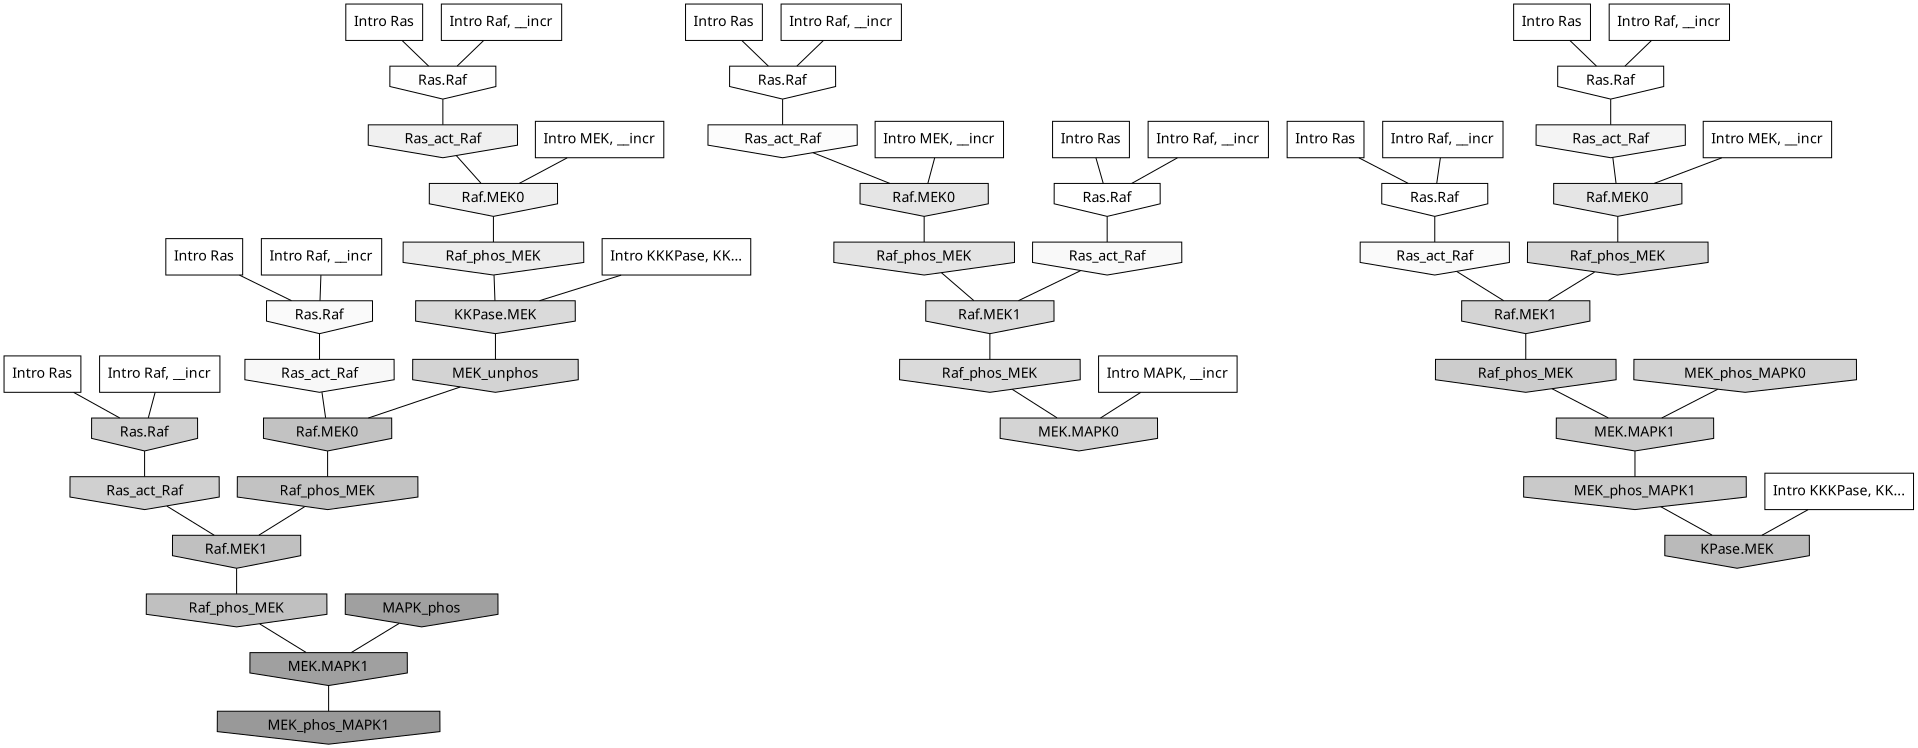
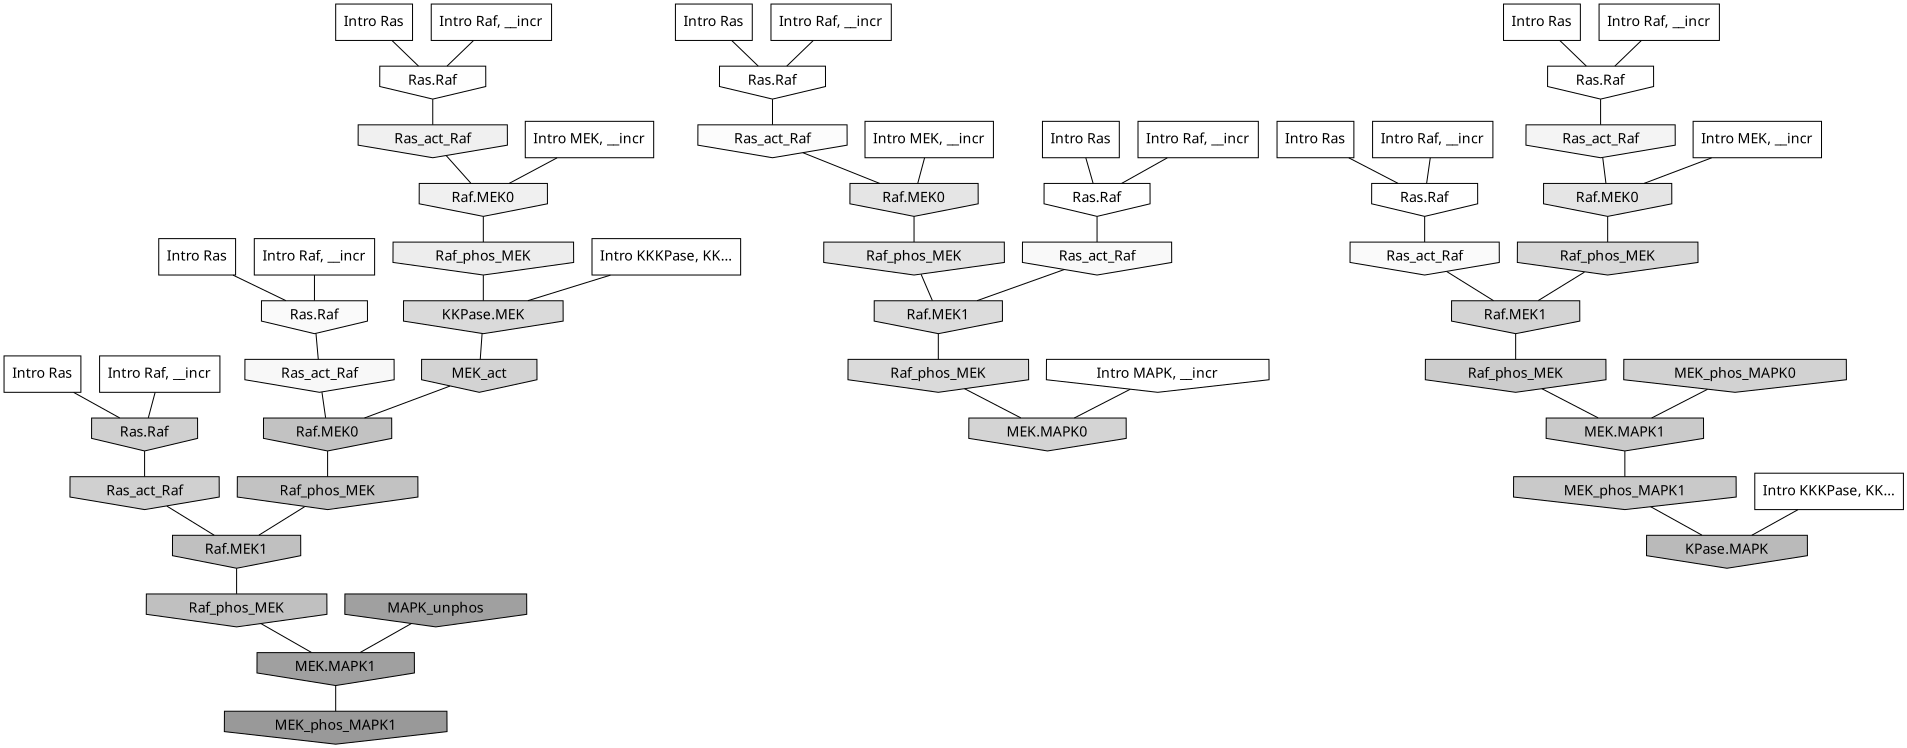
(495, 374) -> (479, 374)
(1168, 374) -> (1158, 374)
(1737, 550) -> (1727, 550)
(422, 609) -> (436, 609)
